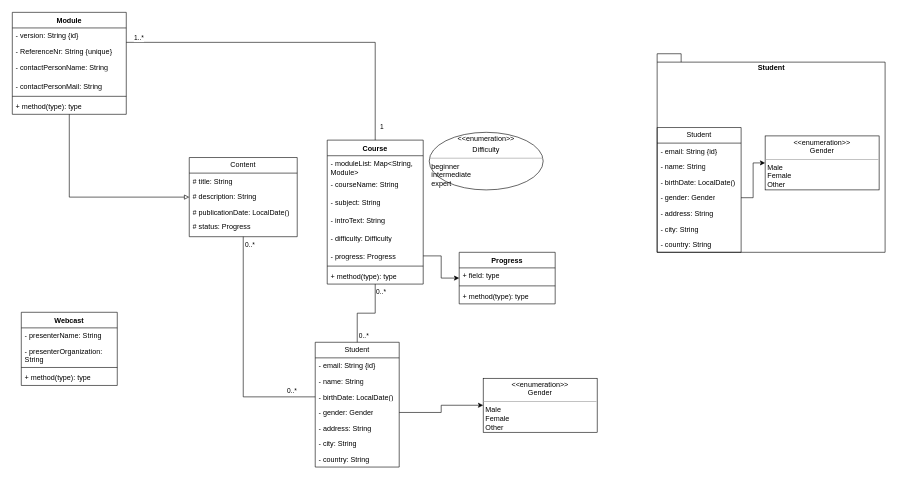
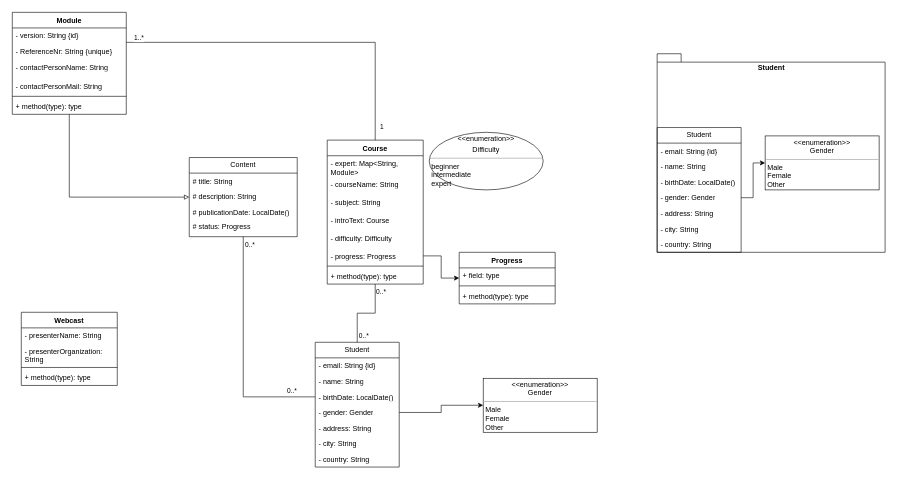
(376, 169) -> (376, 169)
(365, 221) -> (365, 221)
